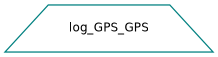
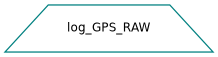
(109, 28) -> (109, 28)
